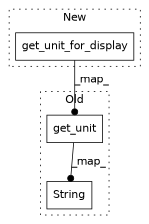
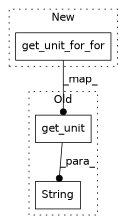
(75, 47) -> (63, 47)
(89, 162) -> (78, 162)
